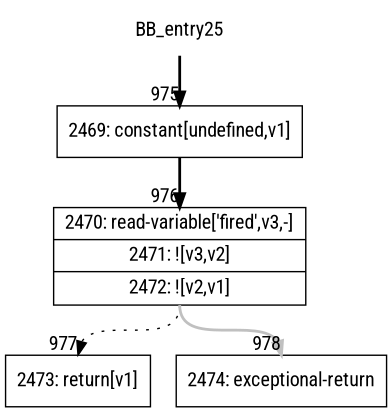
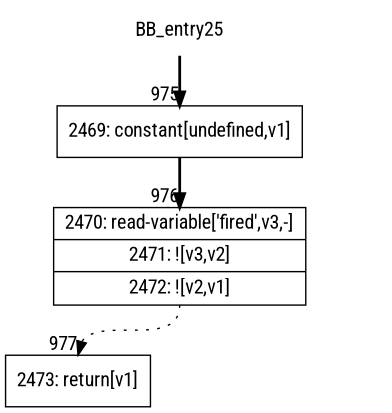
(281, 381) -> none
